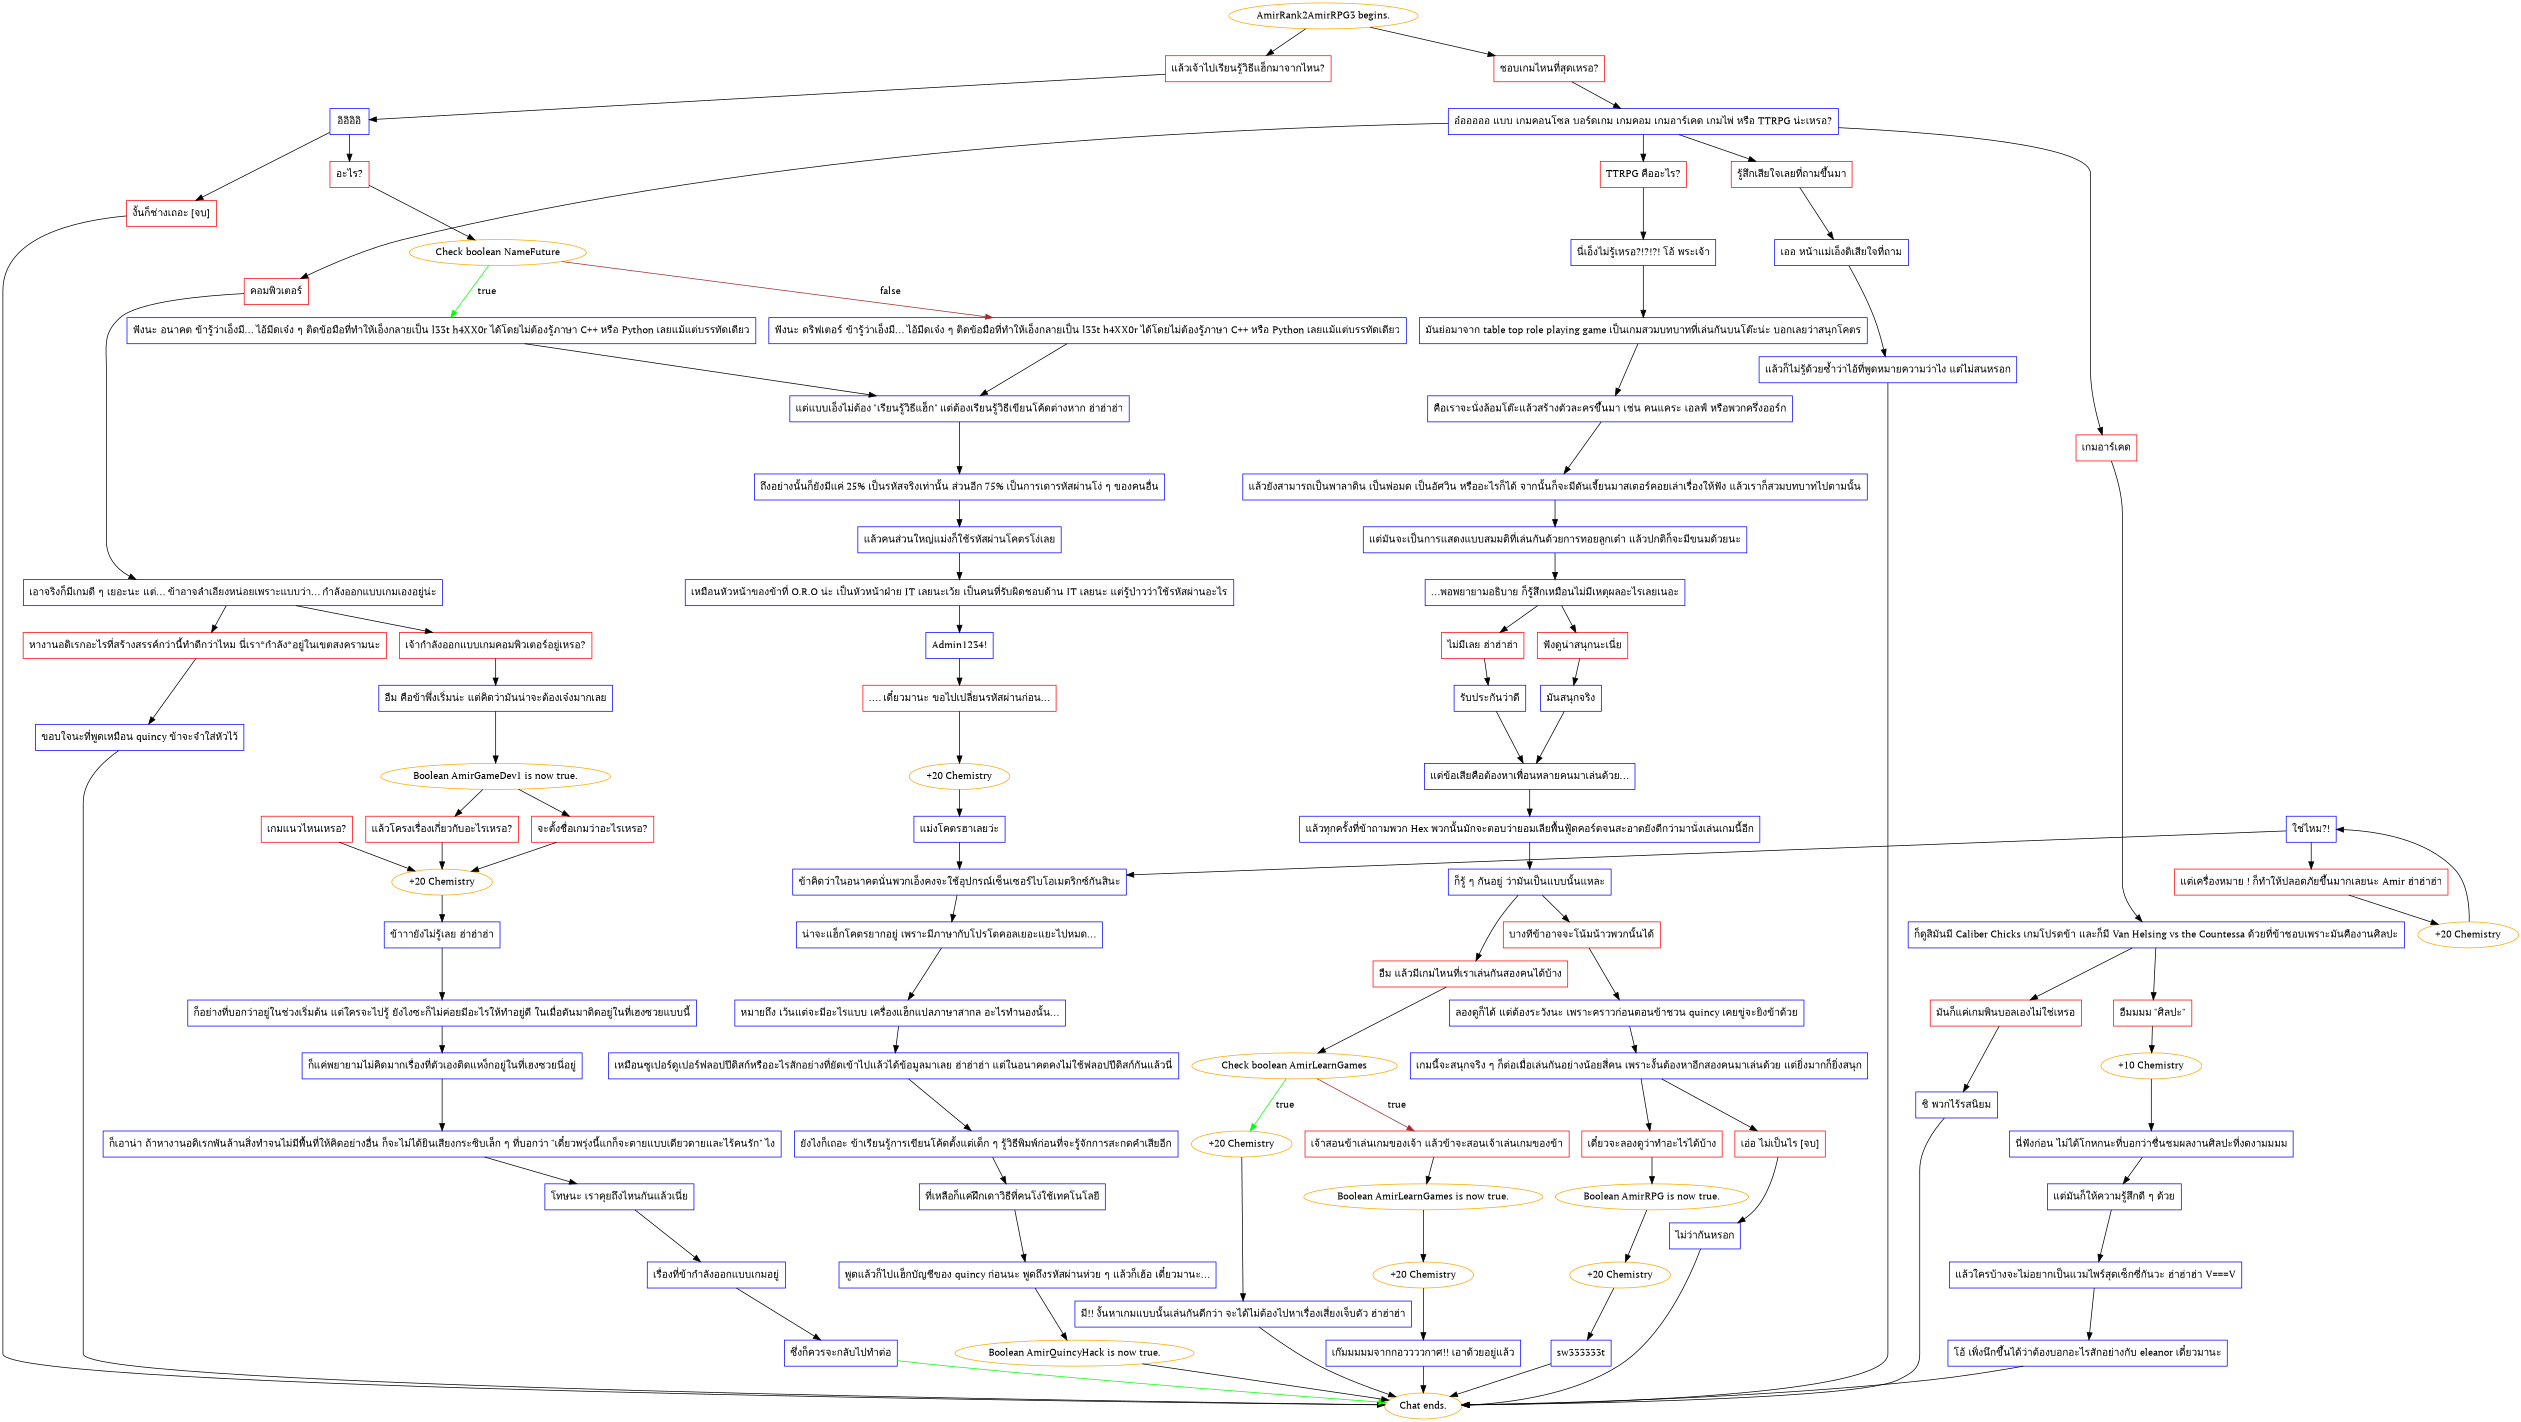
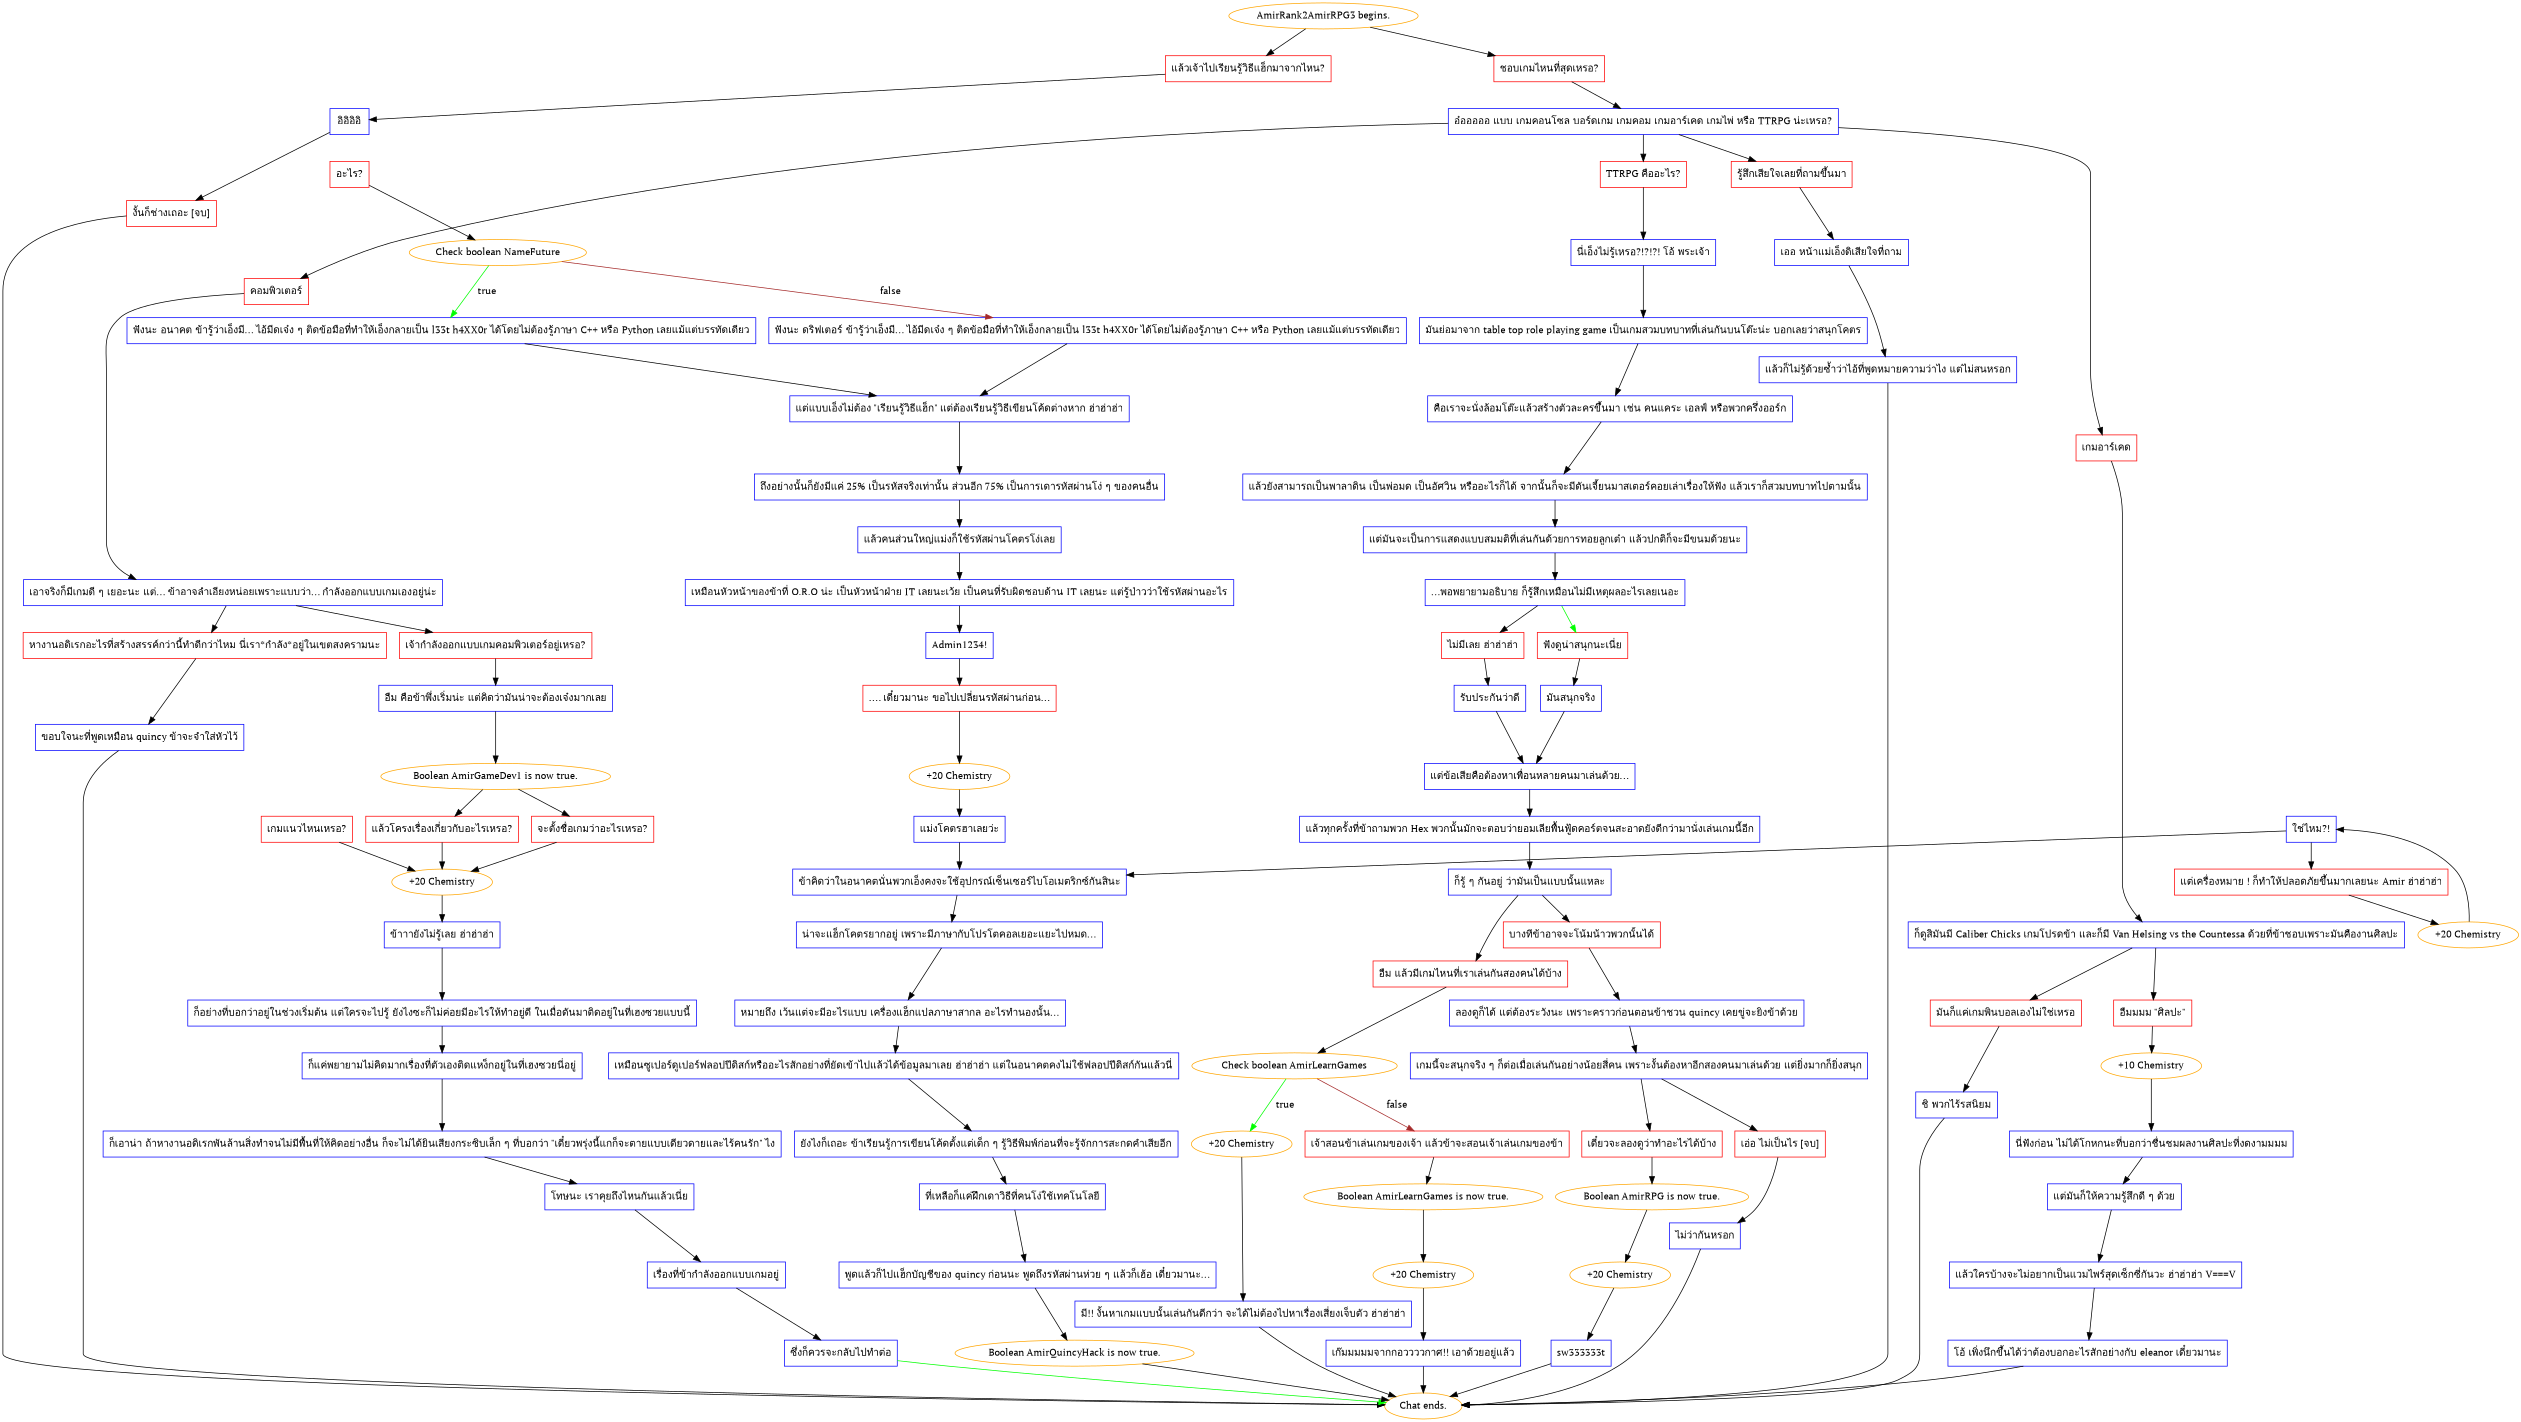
(350, 144) -> none
(1567, 616) -> (1567, 616)
(1397, 1105) -> (1397, 1105)
